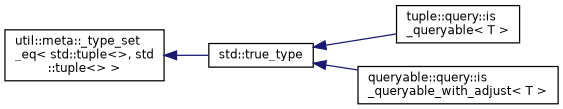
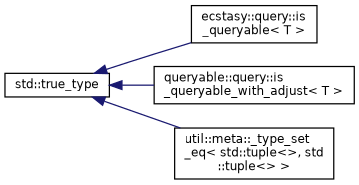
(458, 24) -> (254, 24)
(193, 55) -> (142, 115)
